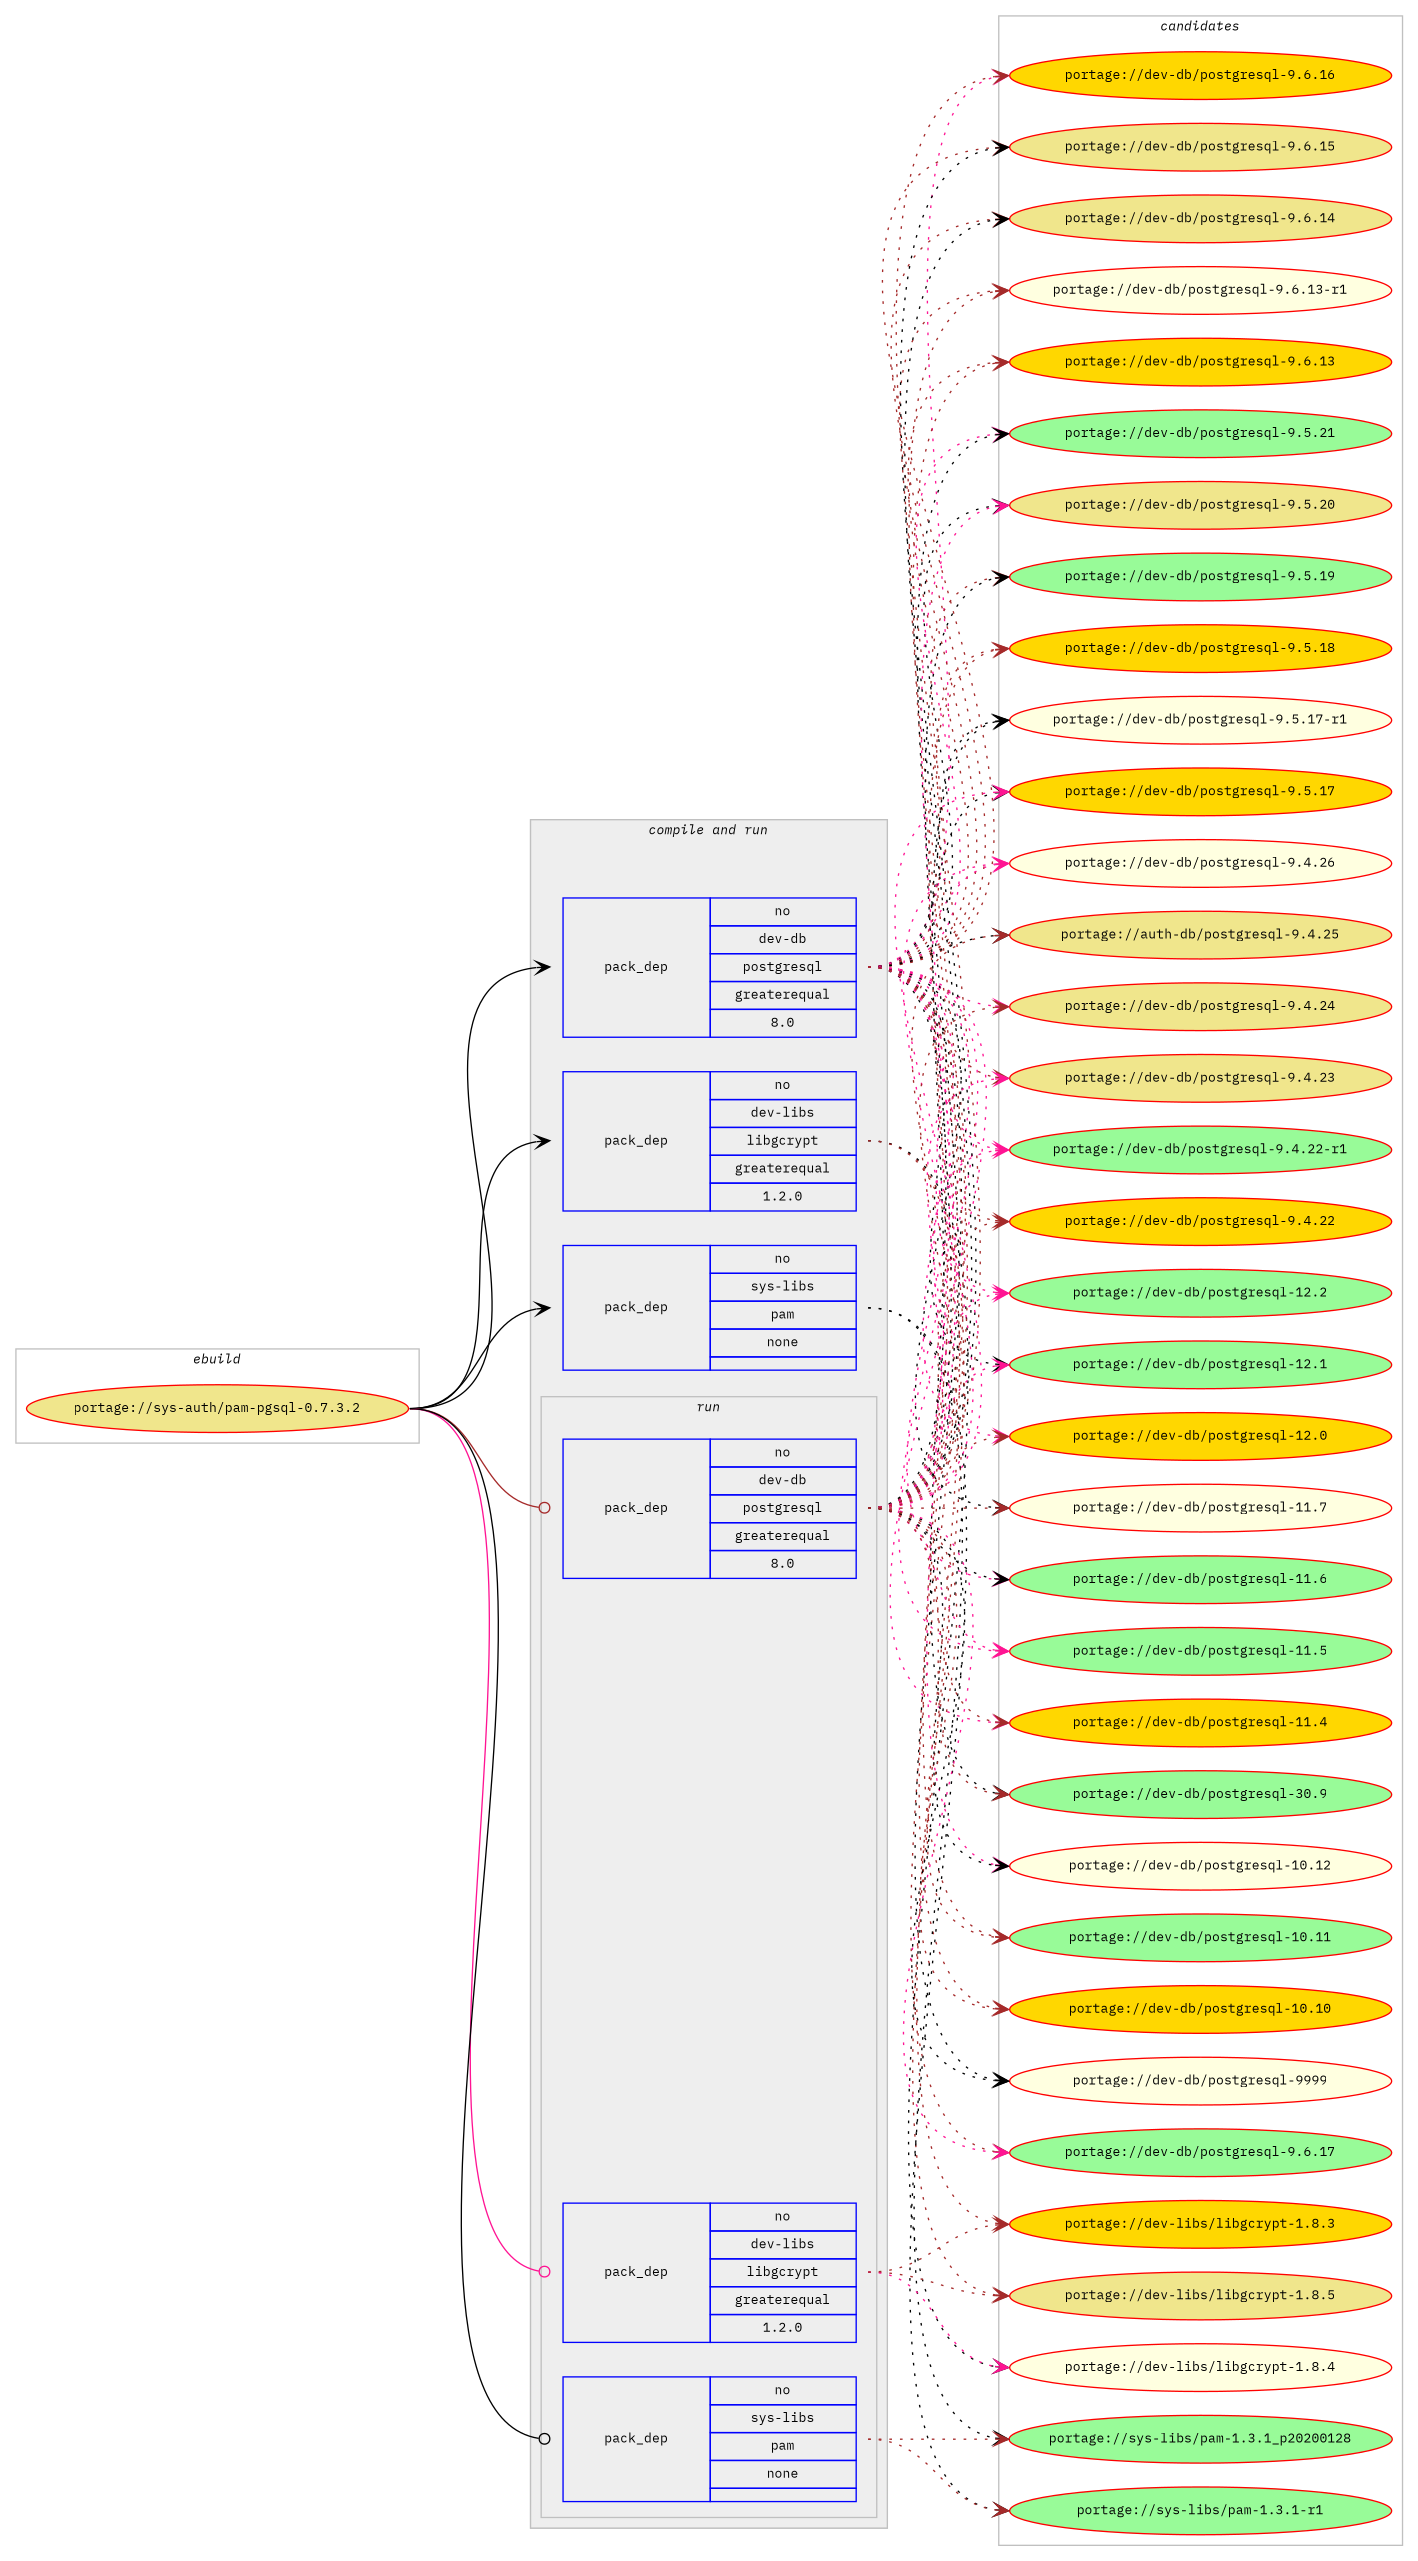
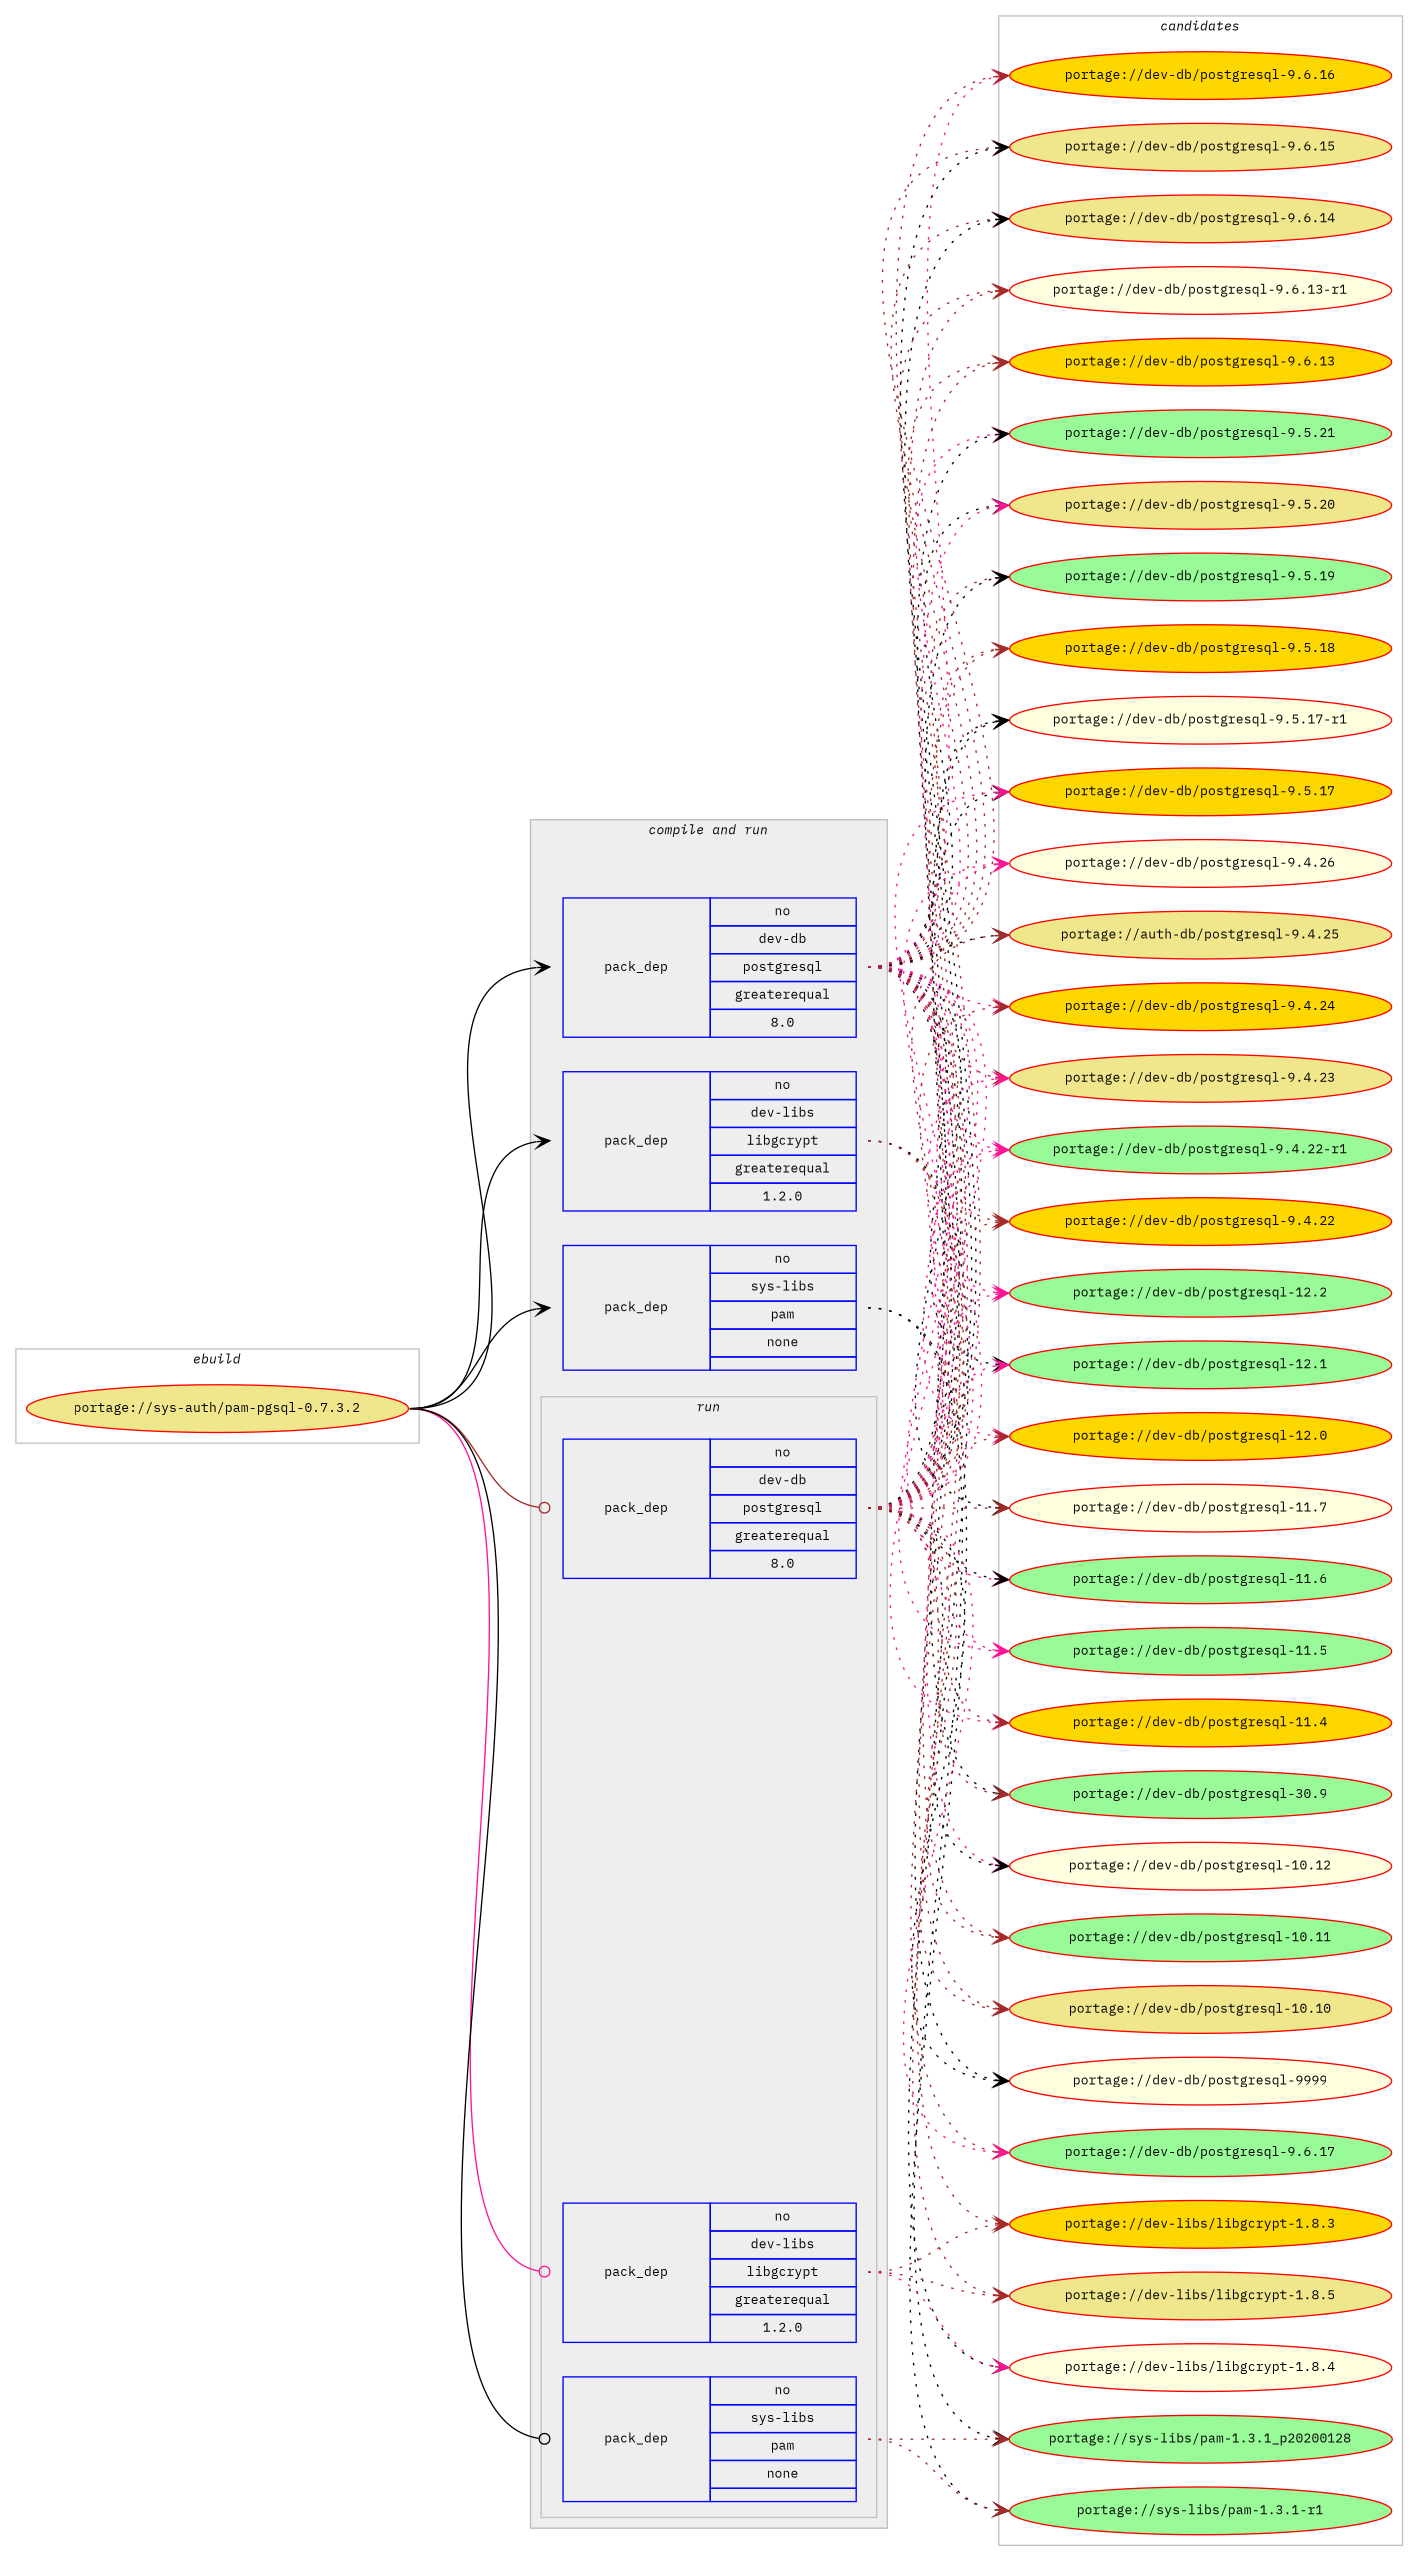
(1201, 1007) -> (1201, 1007)
(1201, 2009) -> (1201, 2009)
